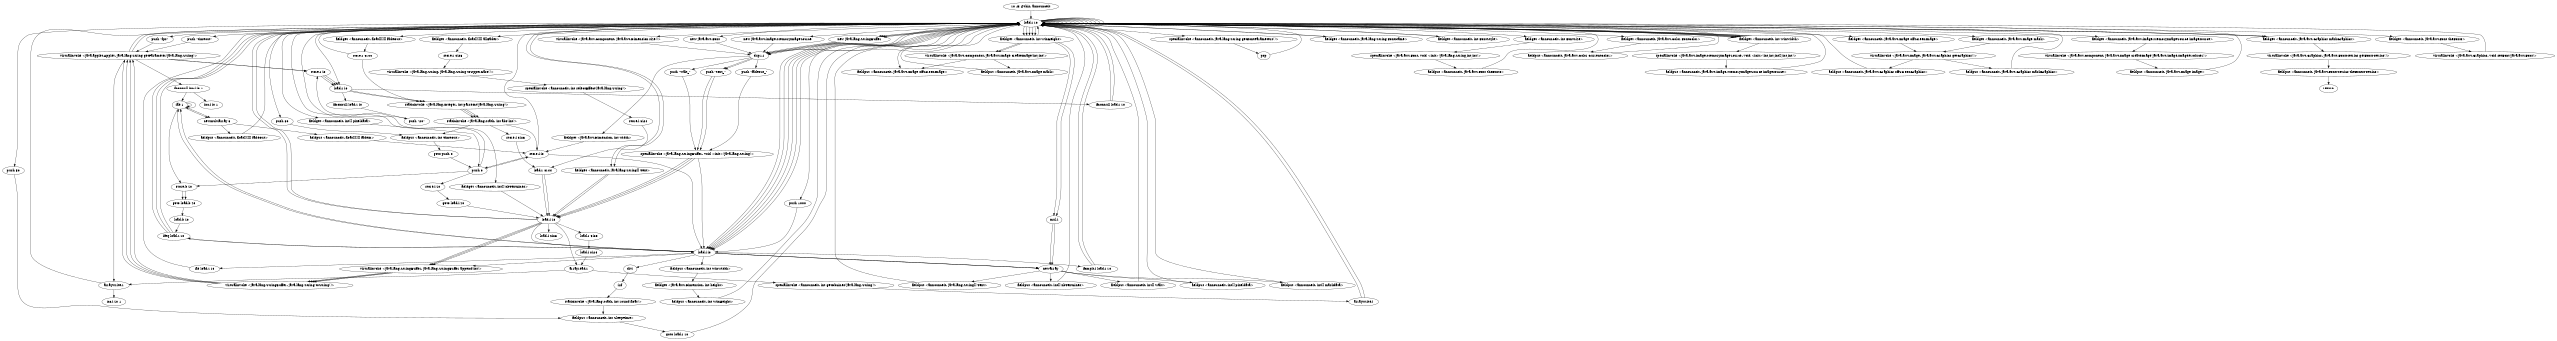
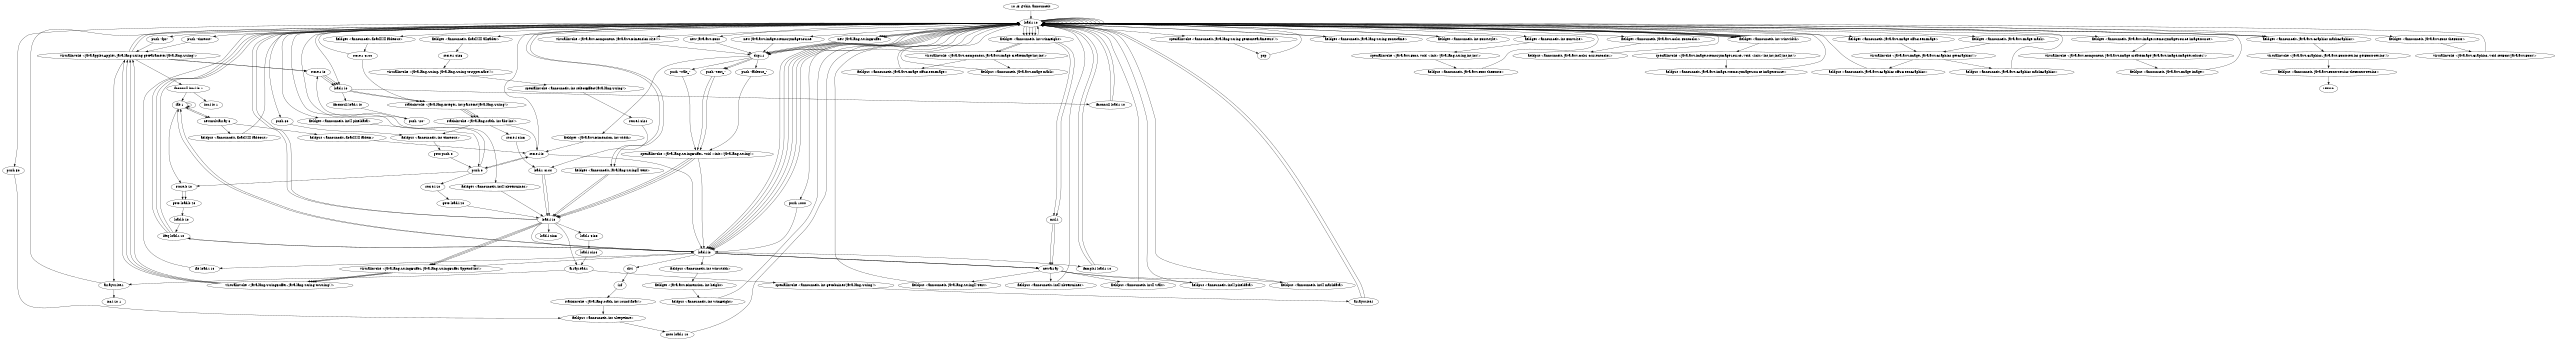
(968, 43) -> (966, 44)
